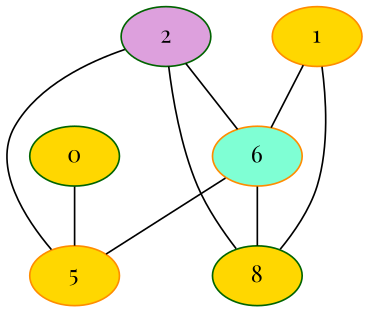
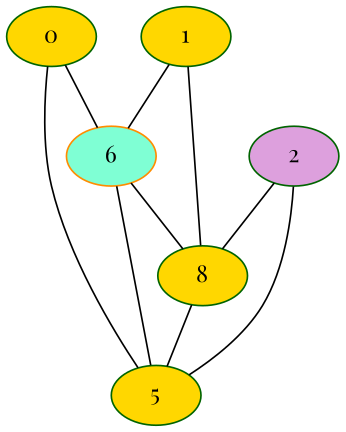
(317, 37) -> (186, 37)
(212, 96) -> (81, 96)
(75, 276) -> (156, 395)
none -> (179, 336)
